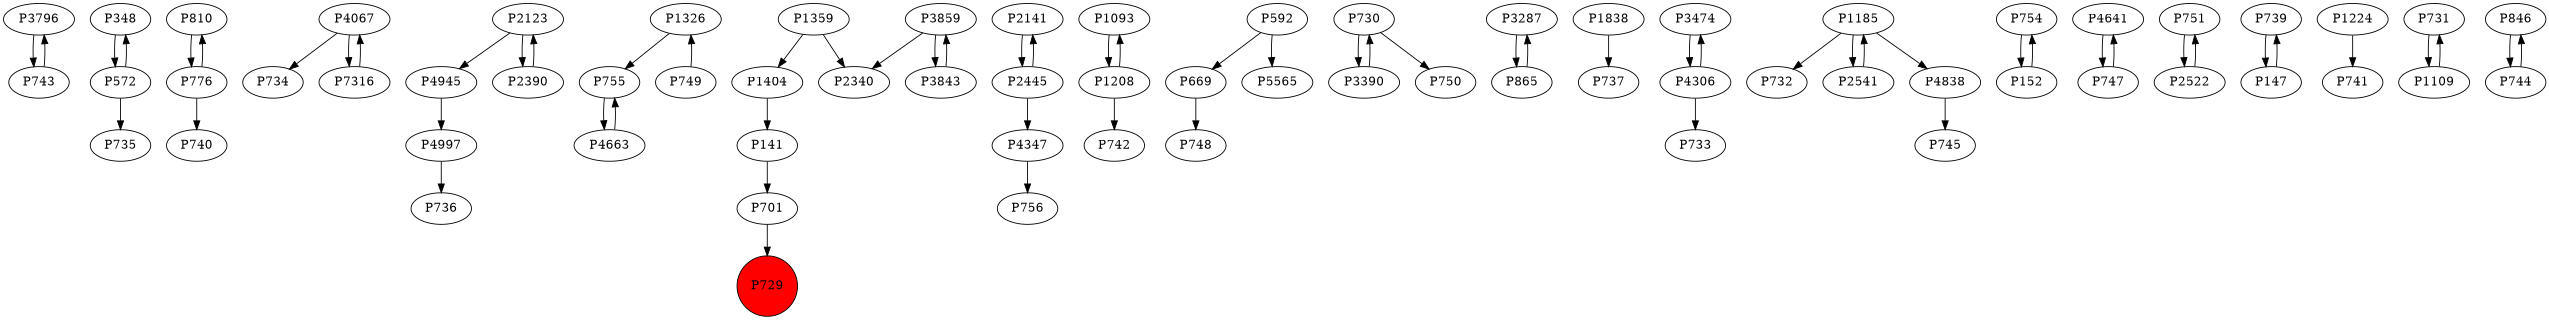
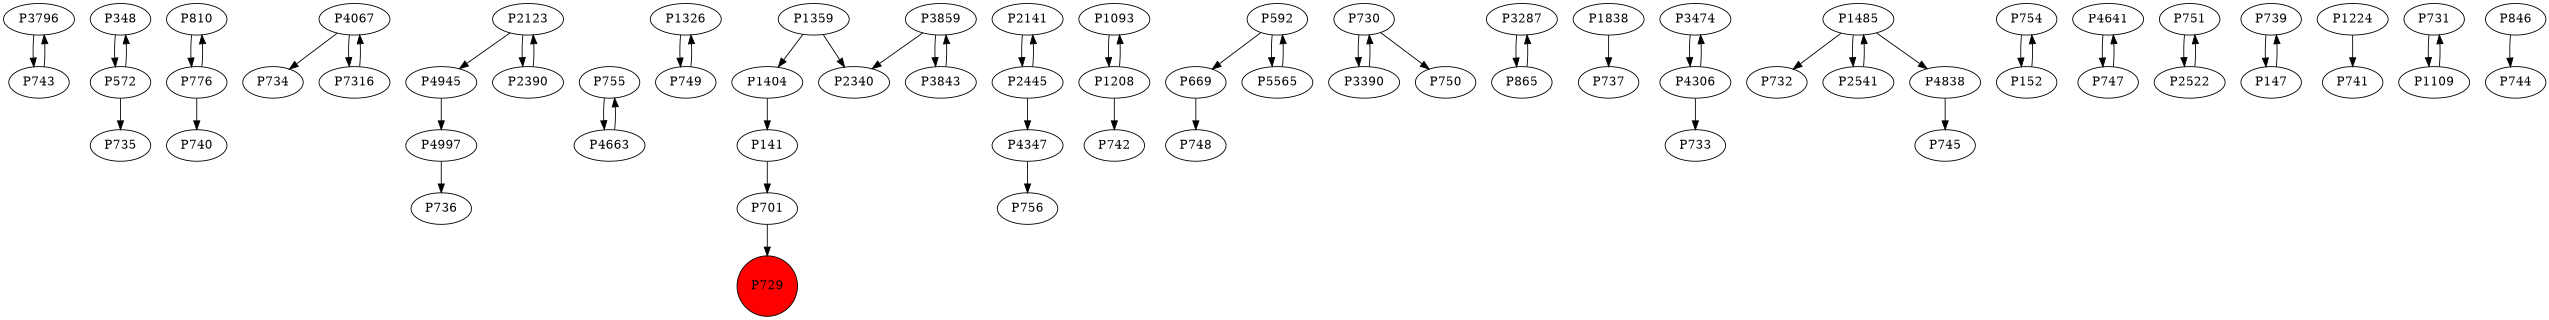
(1858, 19) -> (1858, 19)
(651, 48) -> (680, 46)
none -> (1283, 55)
(2522, 55) -> none
